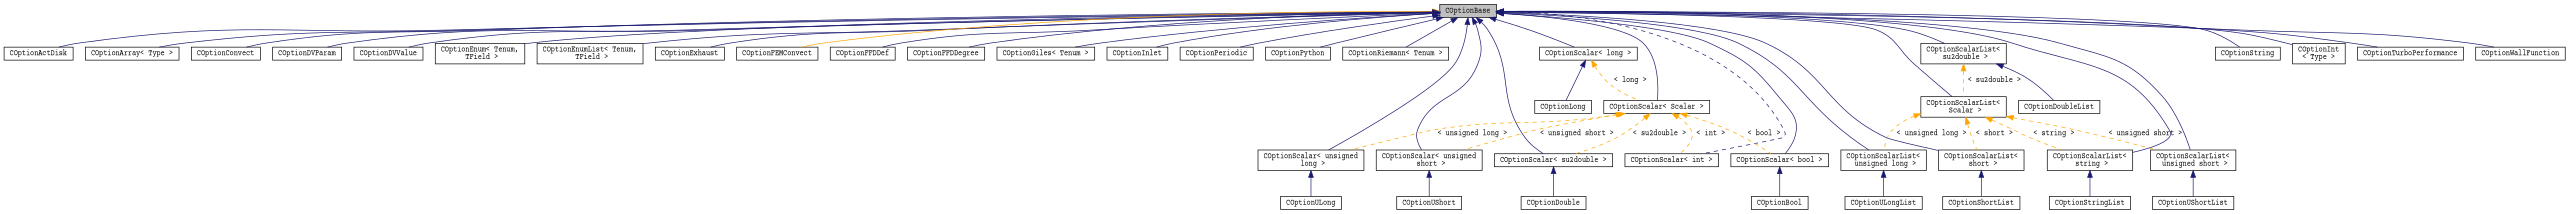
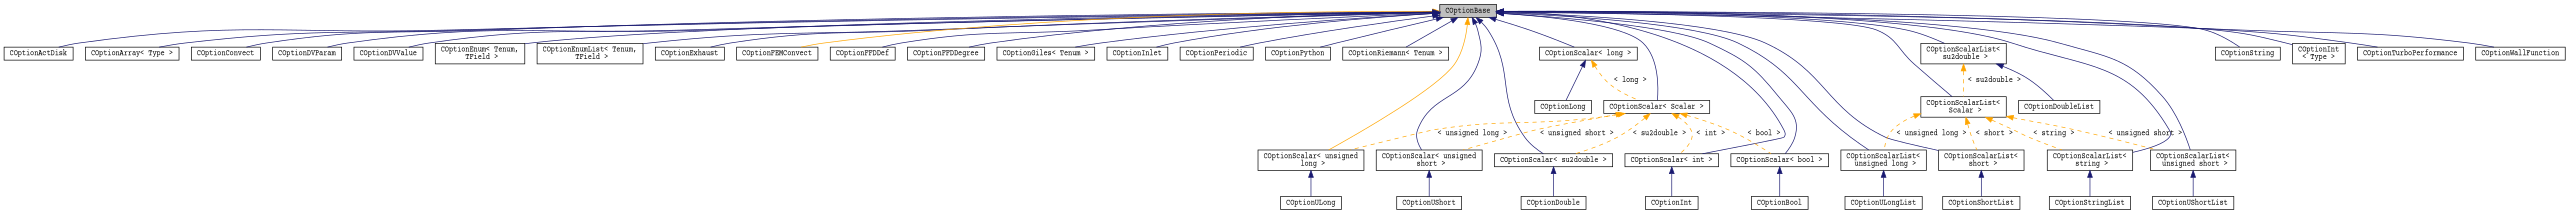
(1702, 54) -> (1702, 54)
(1412, 100) -> (1412, 100)
none -> (1672, 203)
